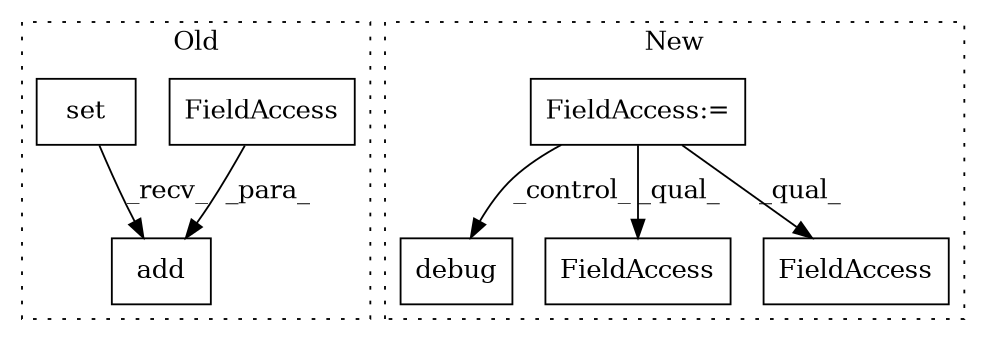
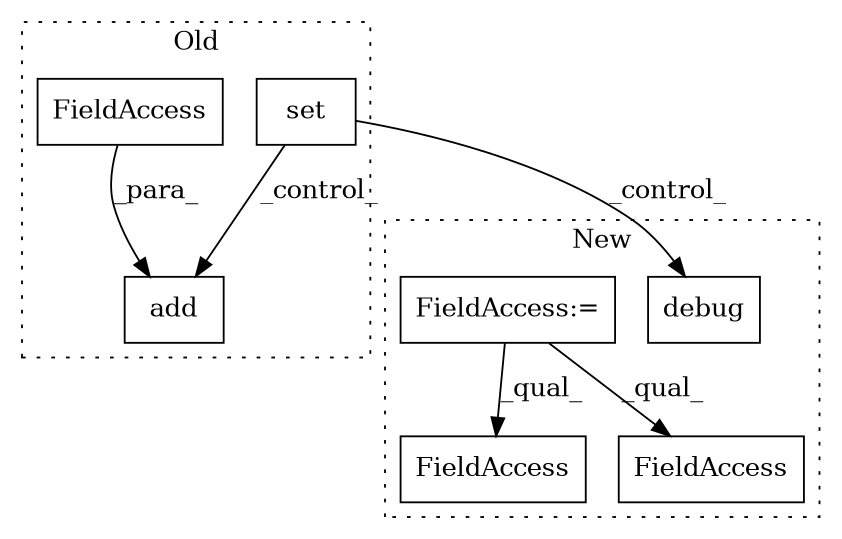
(515, 177) -> (527, 166)
(168, 192) -> (319, 192)
